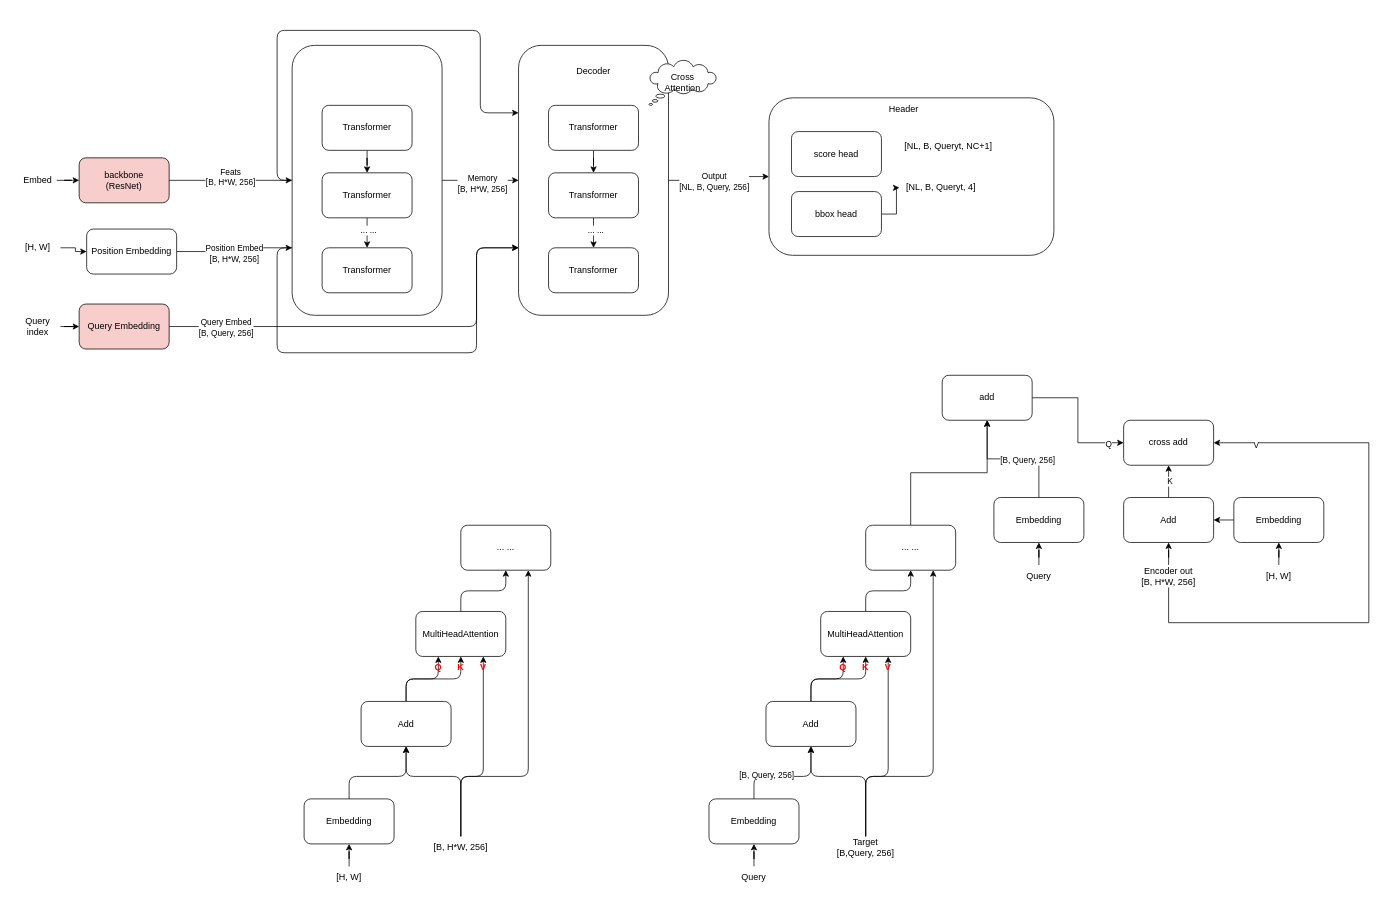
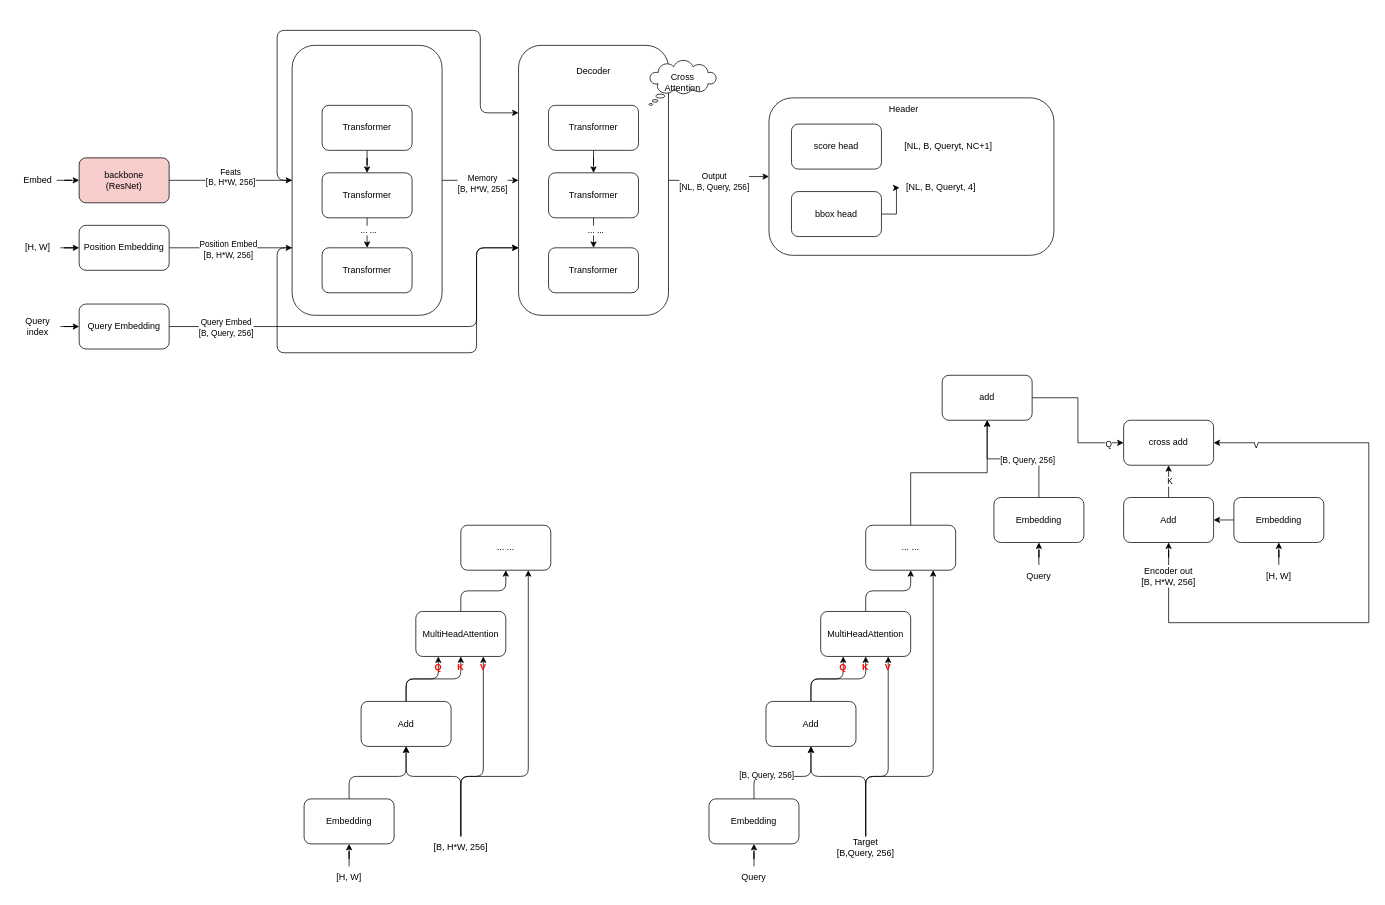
(837, 154) -> (837, 147)
(132, 252) -> (124, 248)
(124, 327) -> (124, 327)
